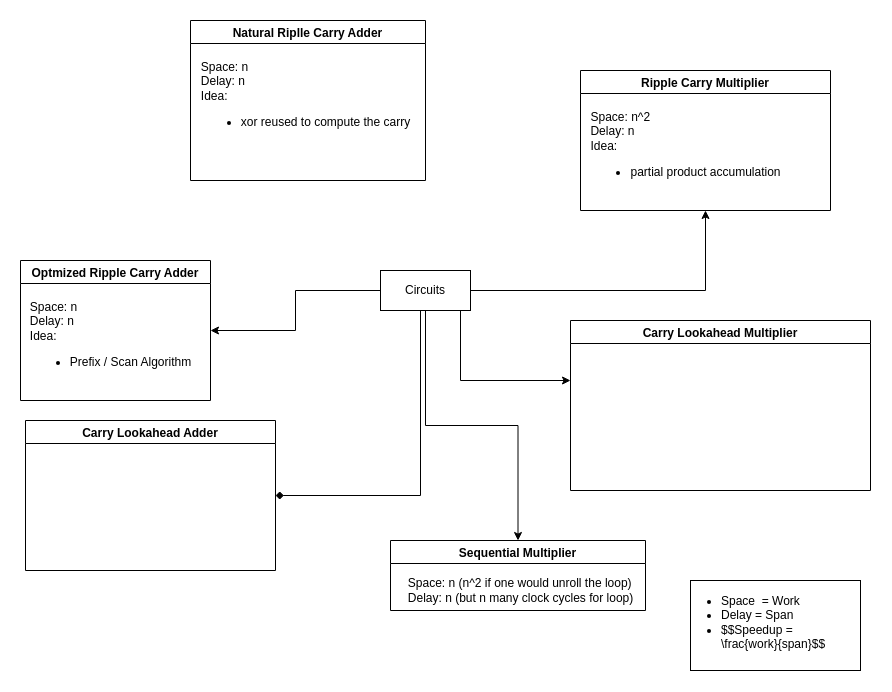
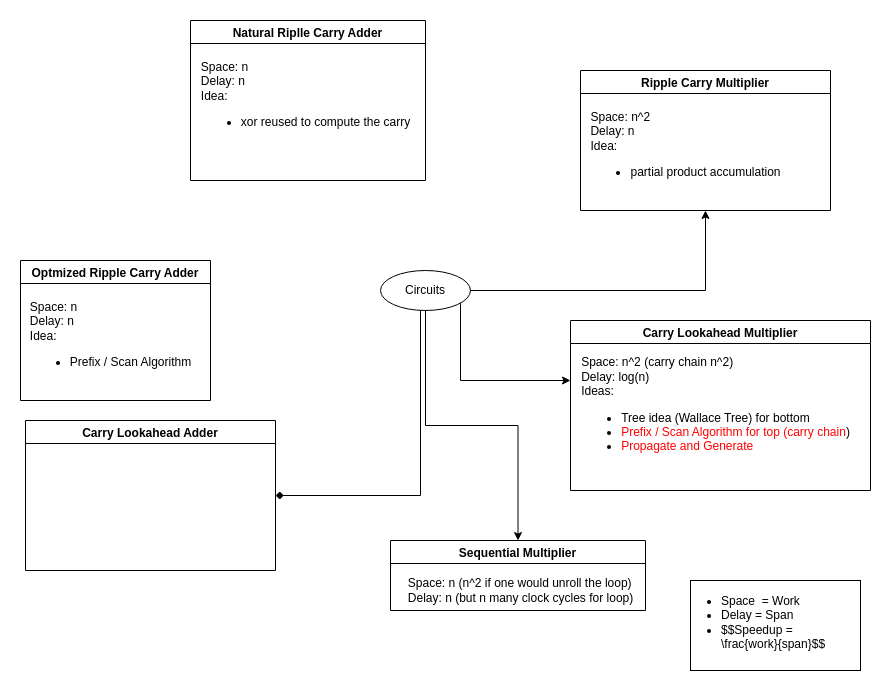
(426, 291) -> (426, 291)
(296, 307) -> none
none -> (716, 411)
